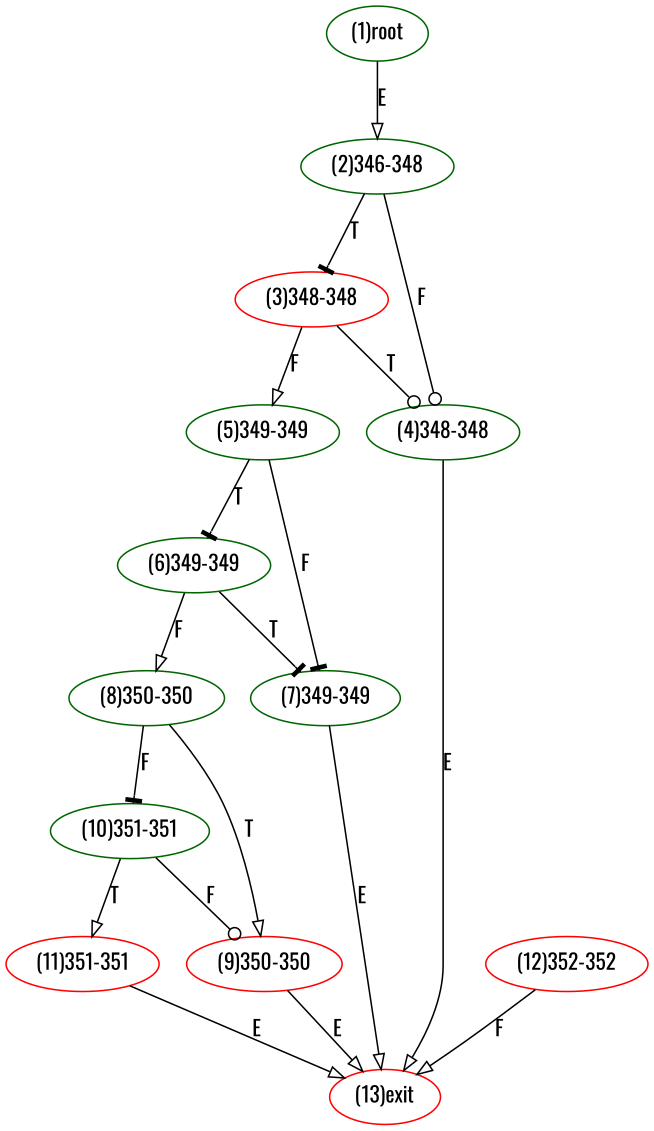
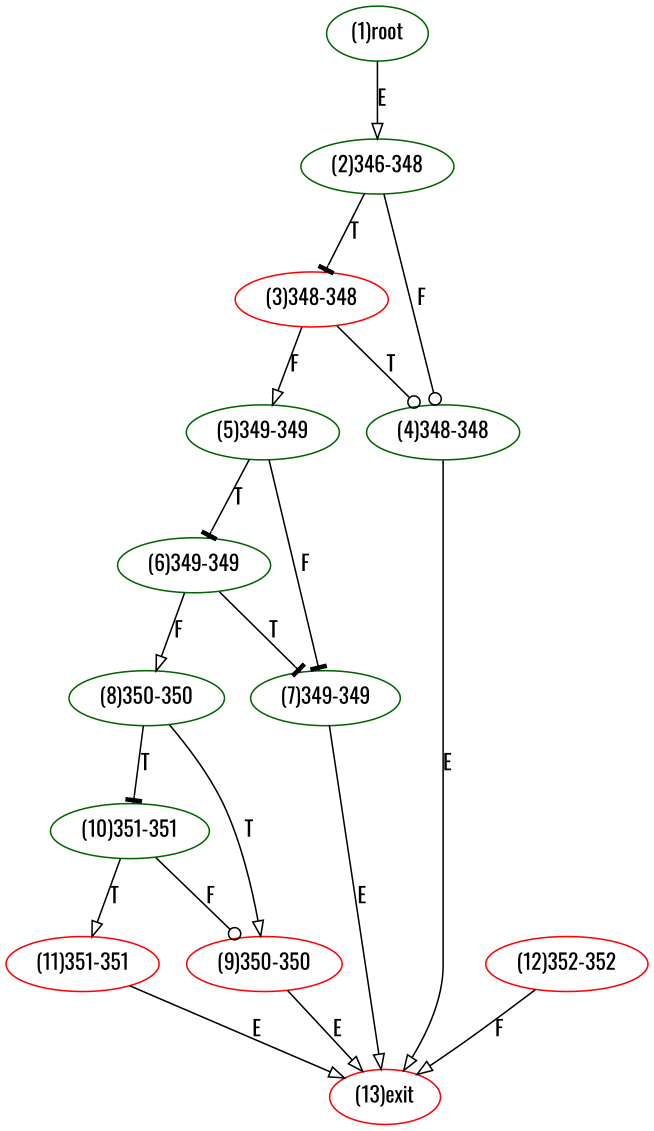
(145, 765) -> (146, 765)
